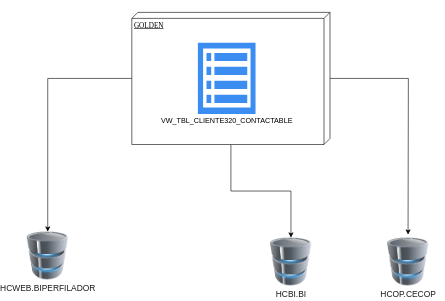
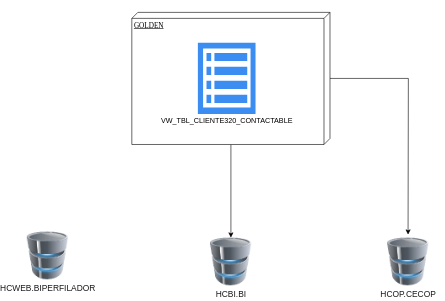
(89, 78) -> none
(291, 261) -> (231, 261)
